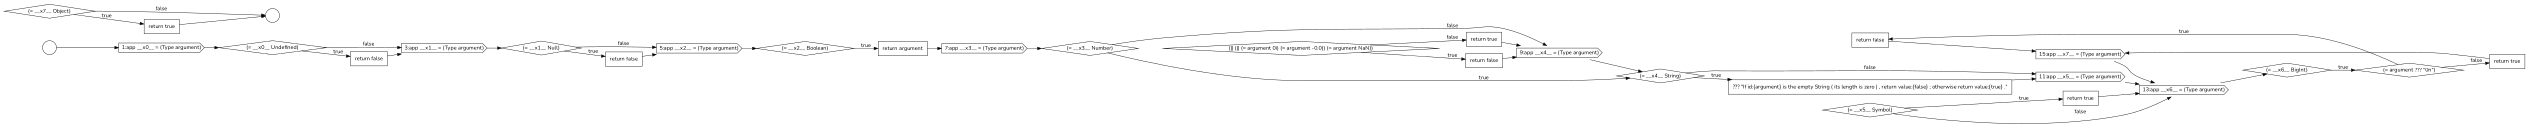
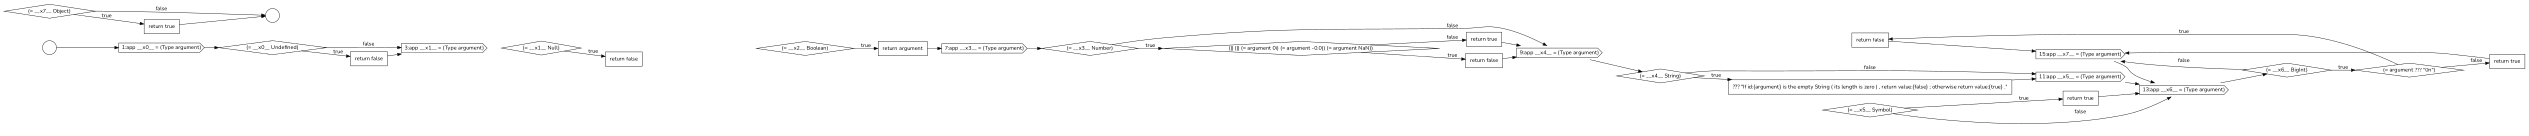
(492, 48) -> none
(699, 48) -> none
none -> (2186, 67)
(1366, 81) -> (1148, 48)
